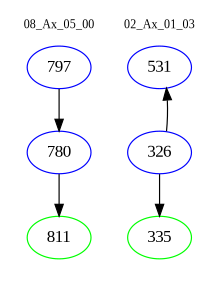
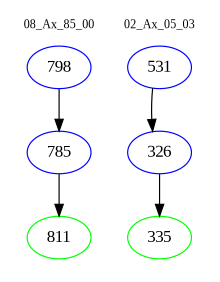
(60, 25) -> (60, 25)
(160, 25) -> (160, 25)
(59, 67) -> (59, 67)
(167, 116) -> (152, 104)
(59, 152) -> (59, 152)
